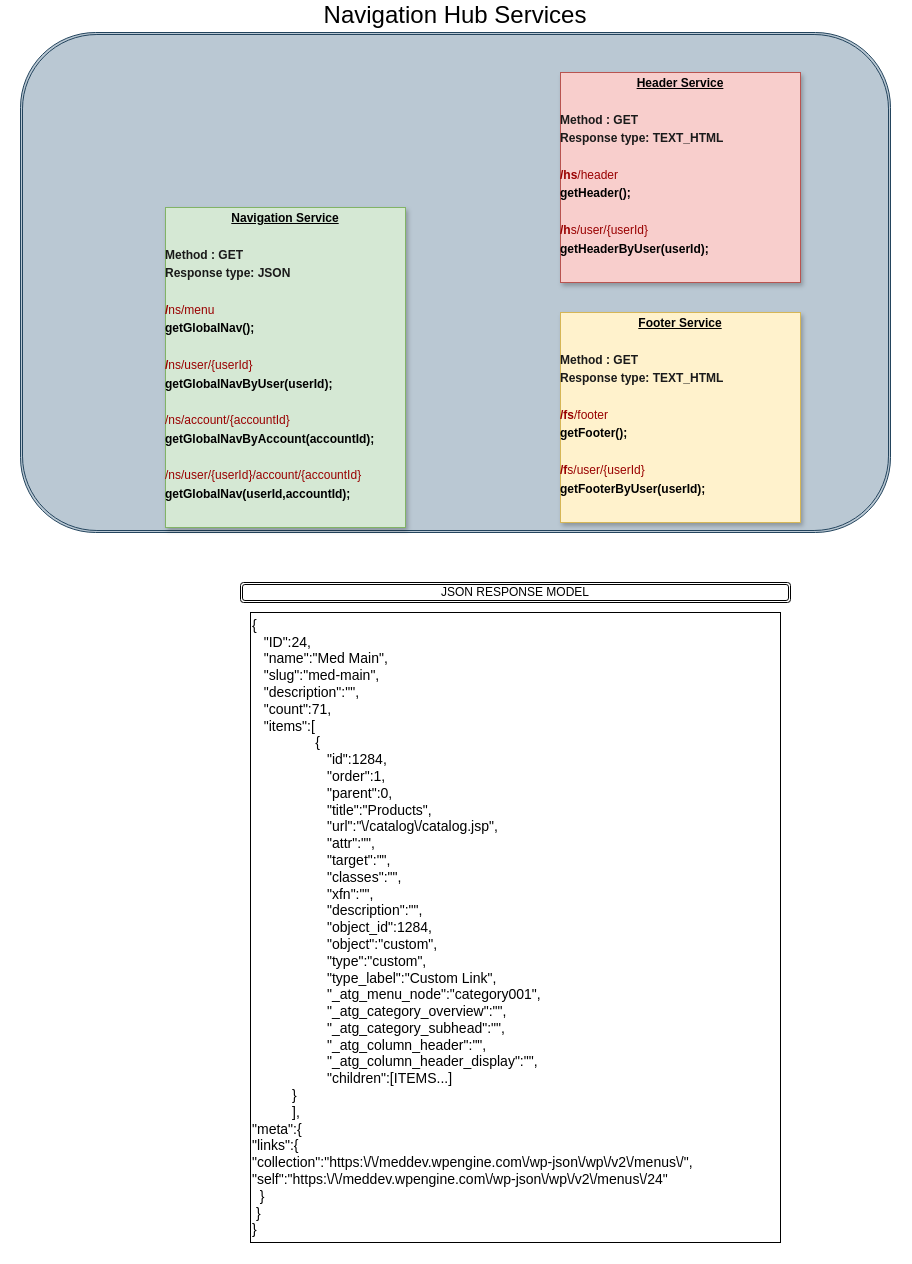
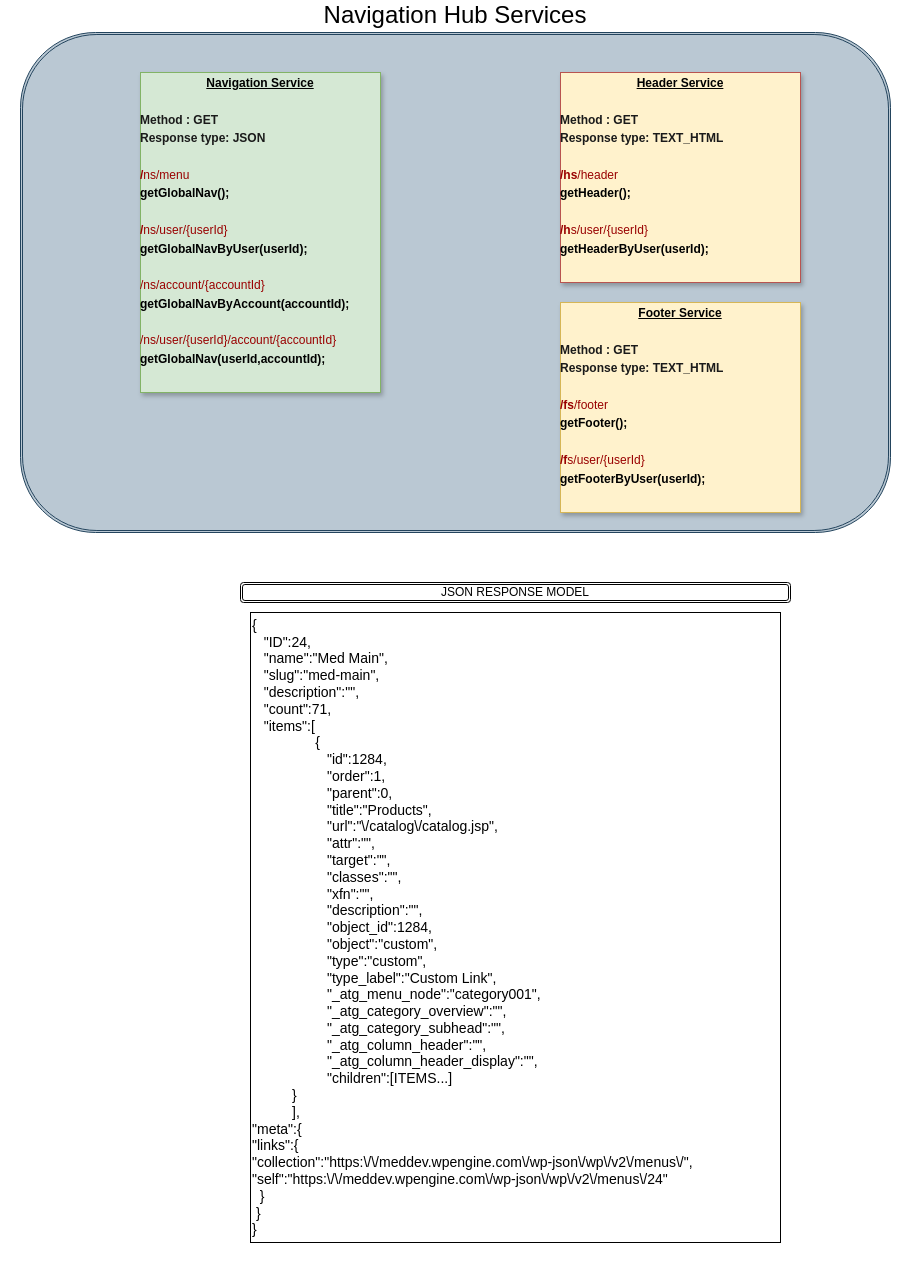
(681, 178) -> (681, 178)
(286, 368) -> (261, 233)
(681, 418) -> (681, 408)
